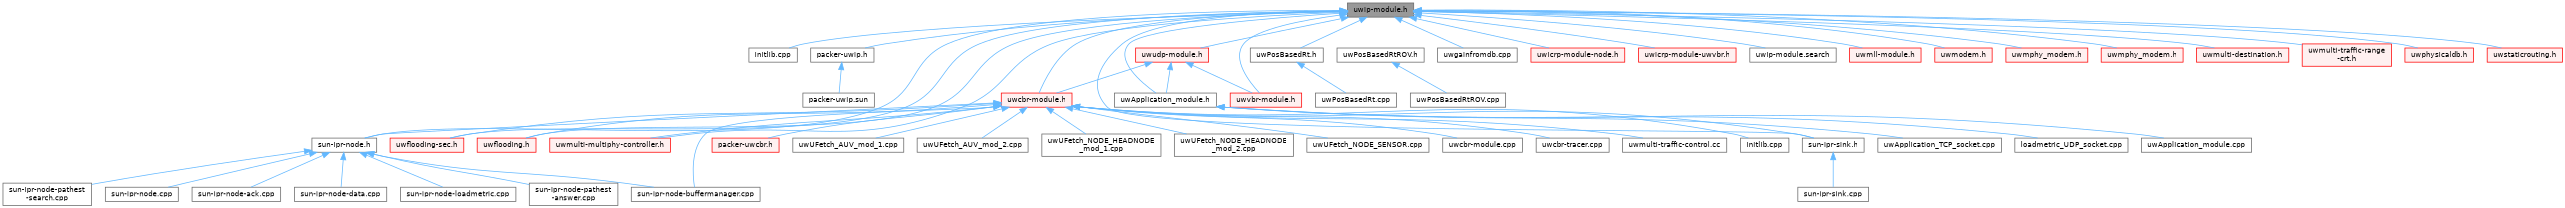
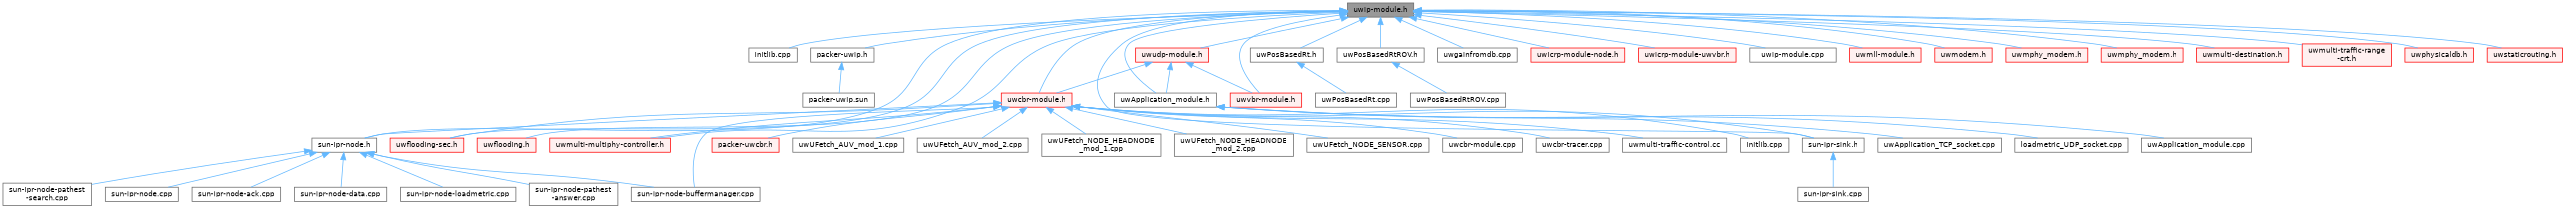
none -> (1381, 36)
(1793, 55) -> (1793, 55)
(759, 114) -> none
